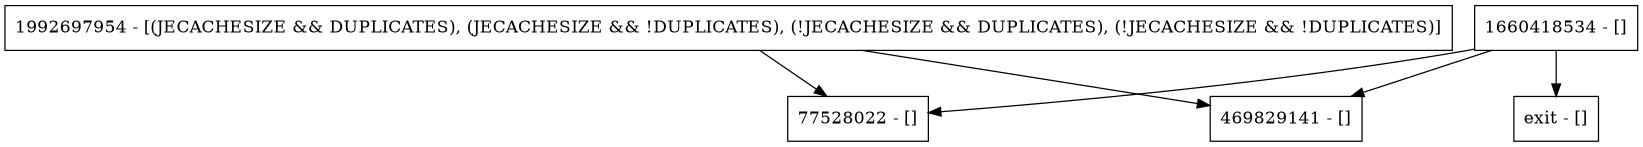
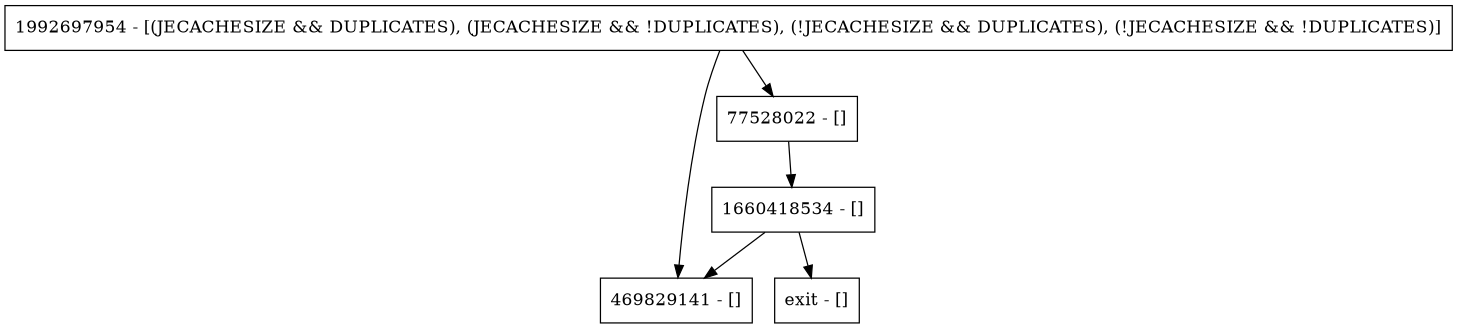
(1209, 86) -> (790, 158)
